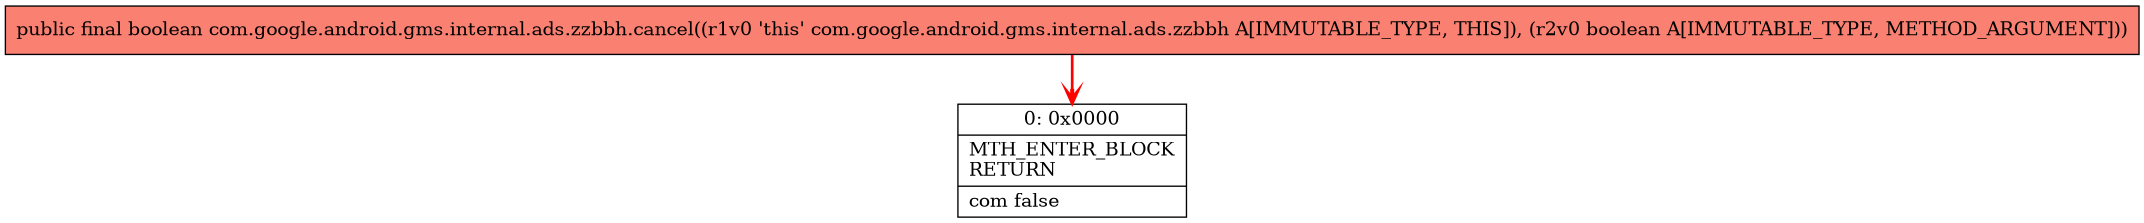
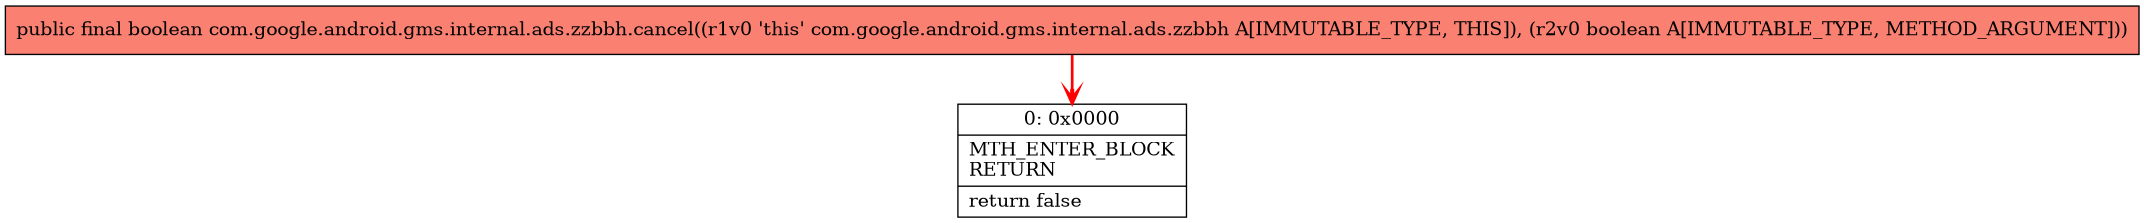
(1014, 201) -> (1026, 201)
